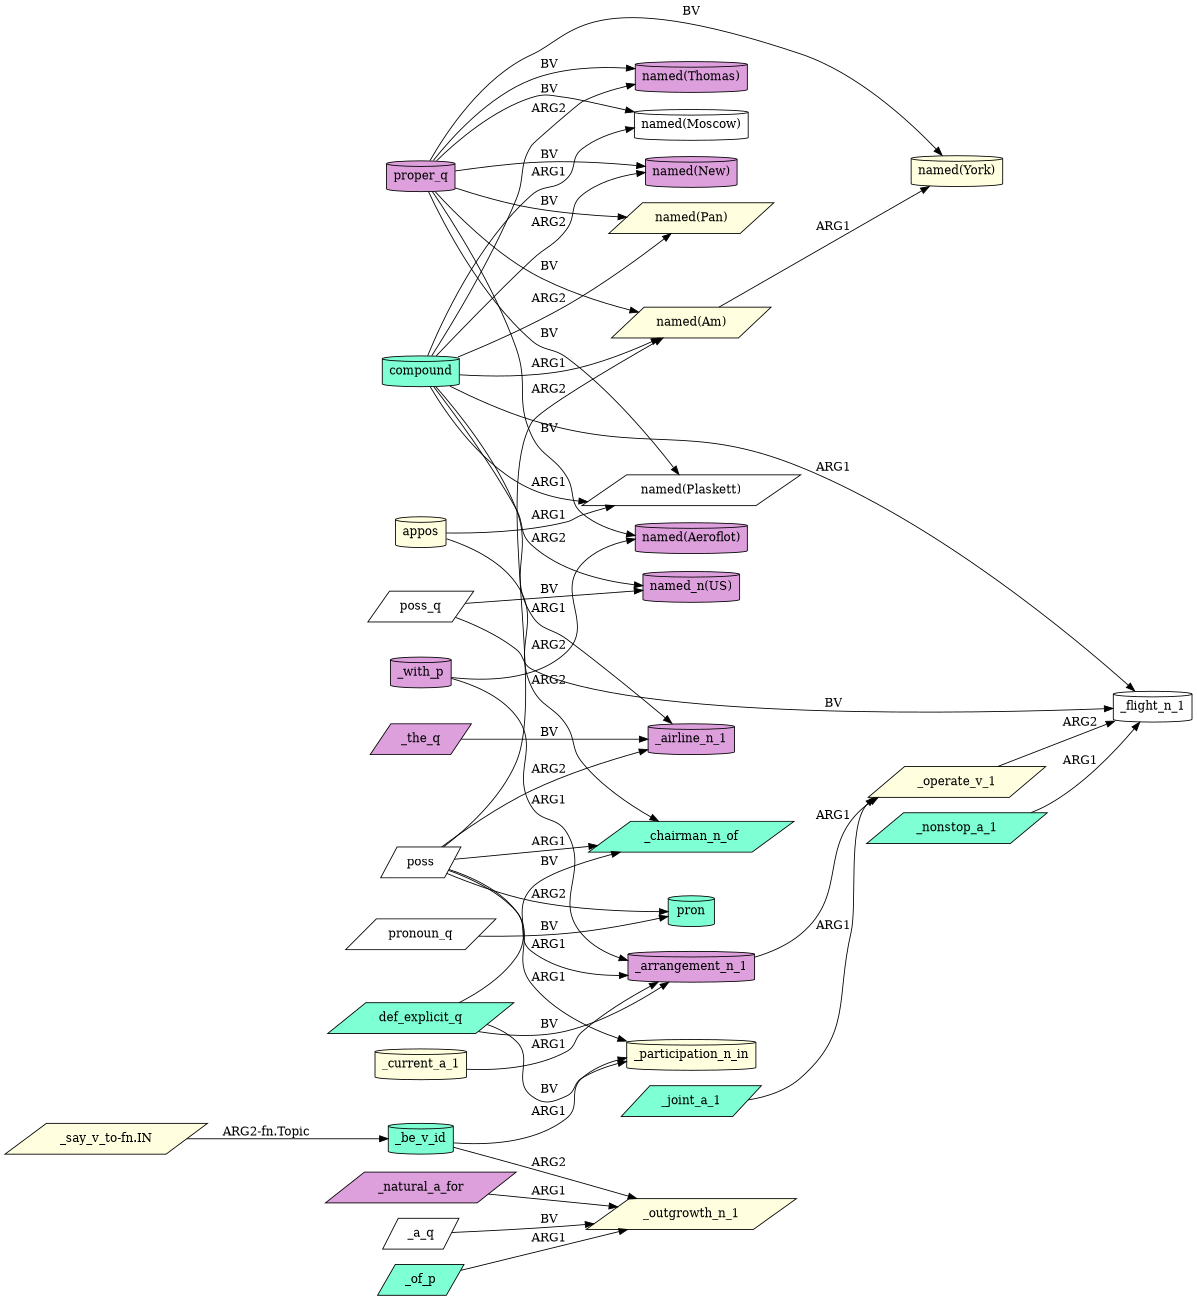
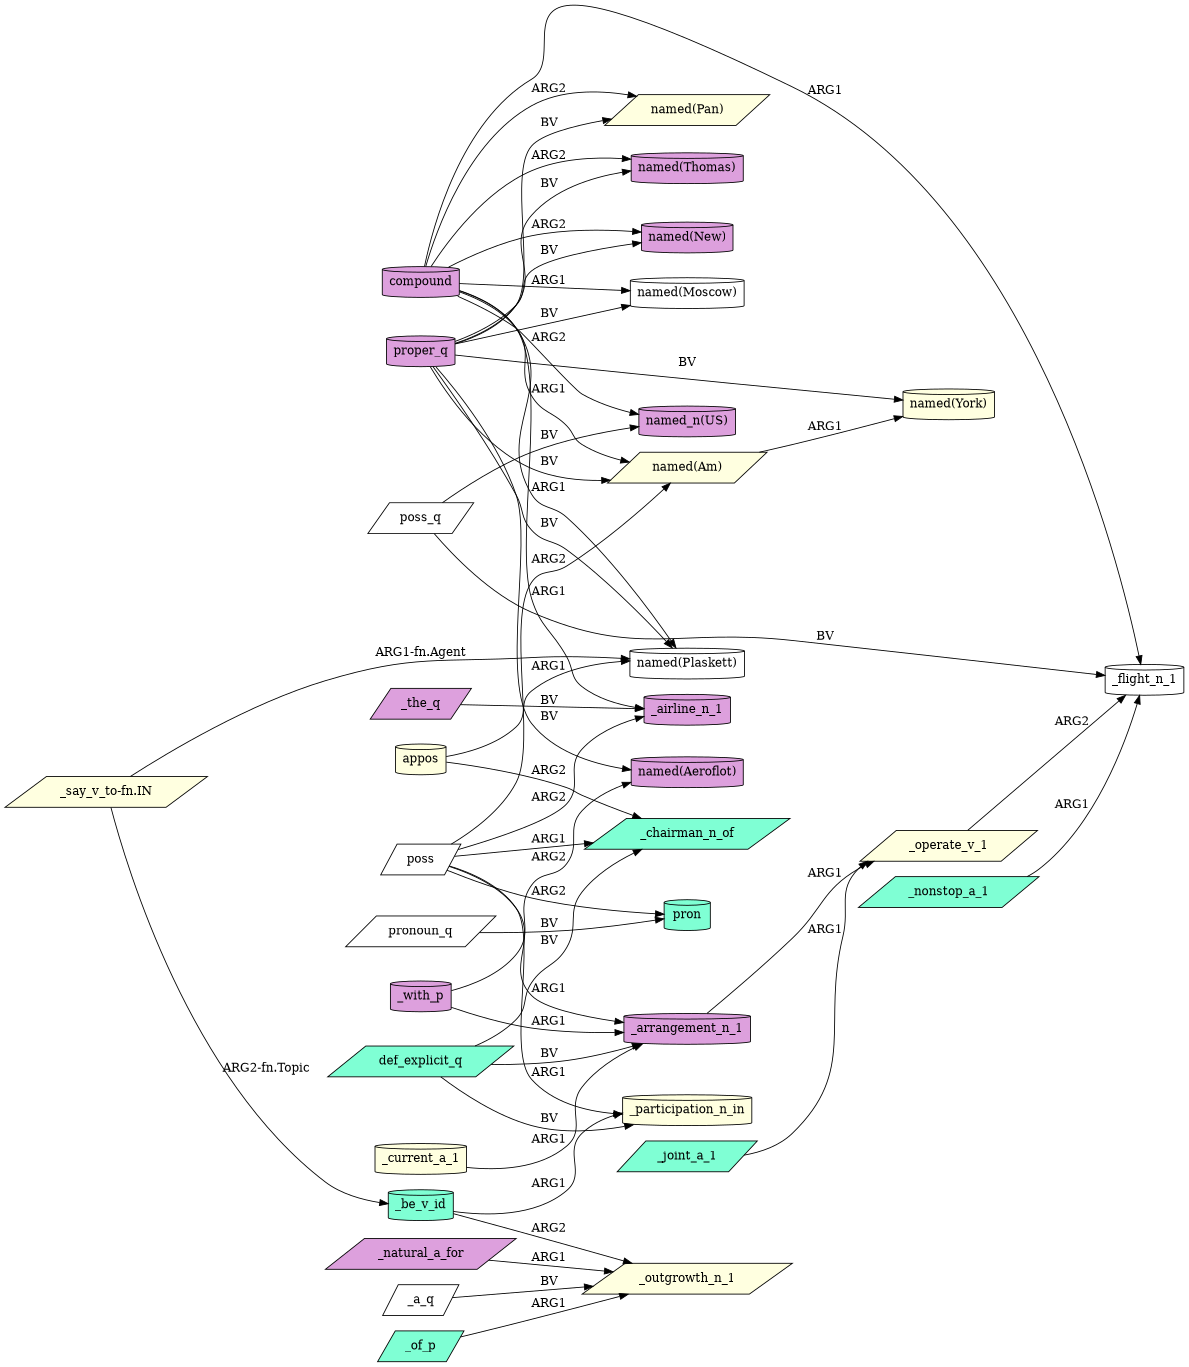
(421, 371) -> (421, 282)
(691, 490) -> (687, 664)
none -> (364, 671)
